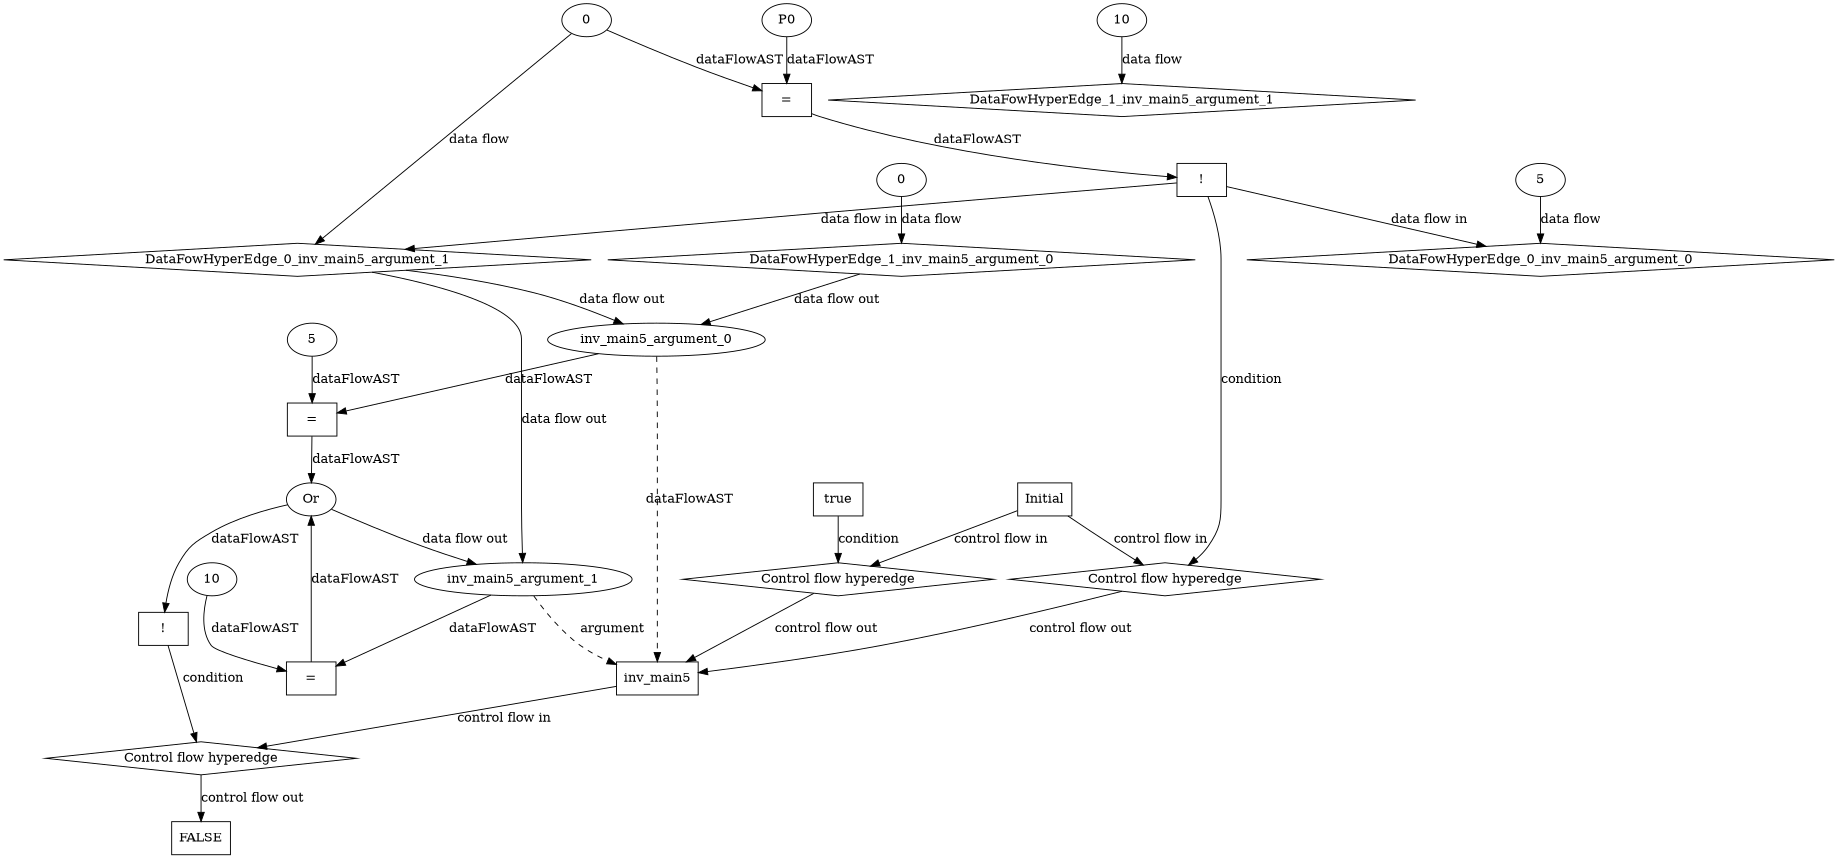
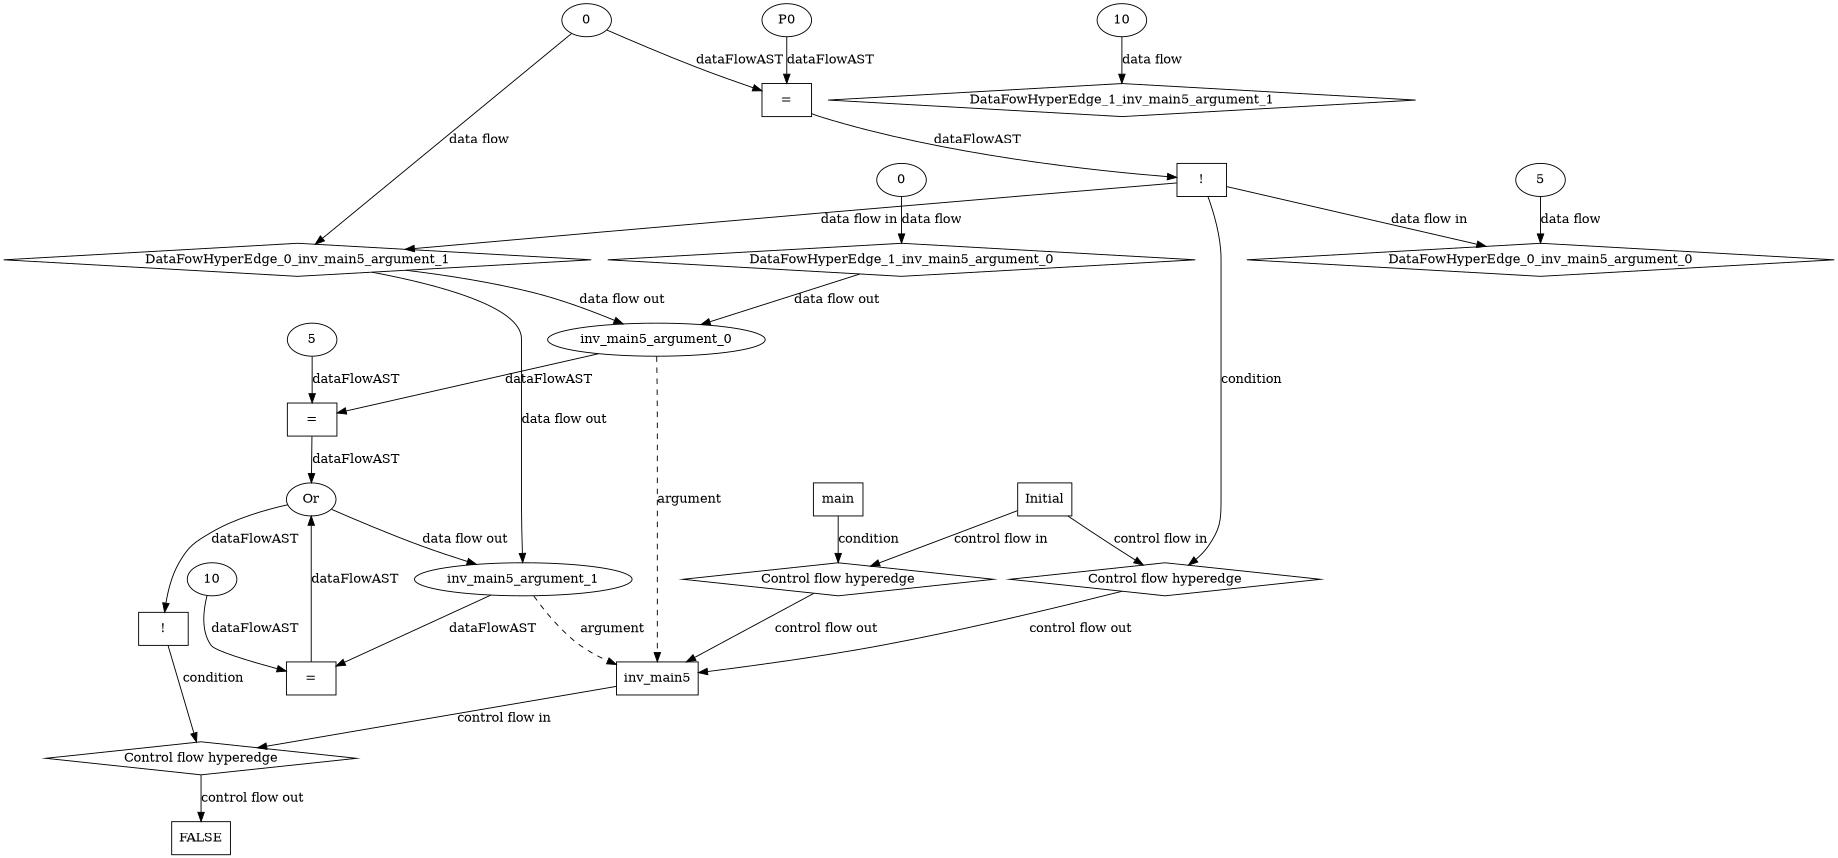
(689, 499) -> (689, 499)
(838, 499) -> (838, 499)
